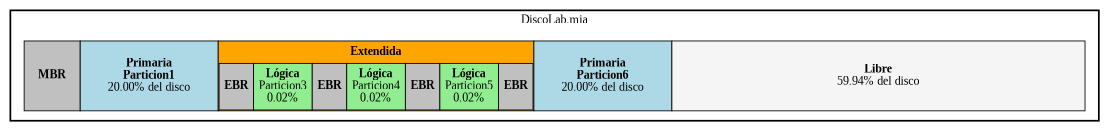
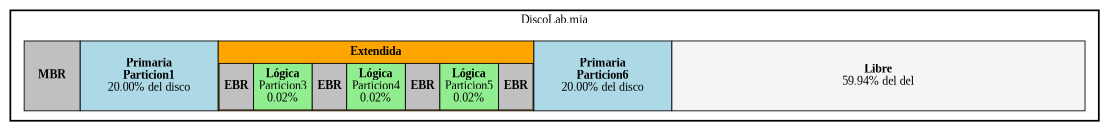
(878, 81) -> (878, 81)
